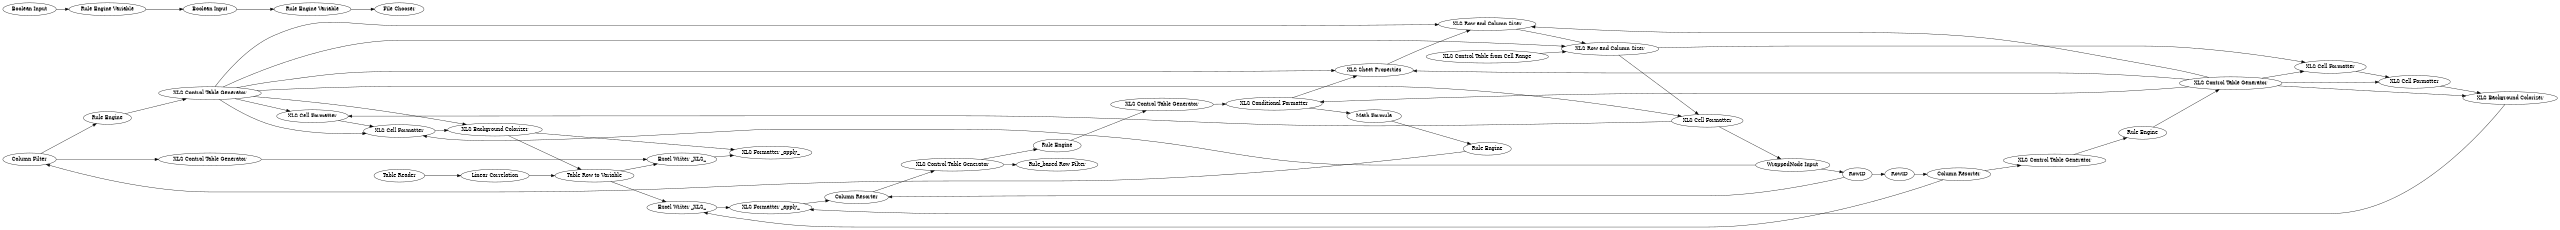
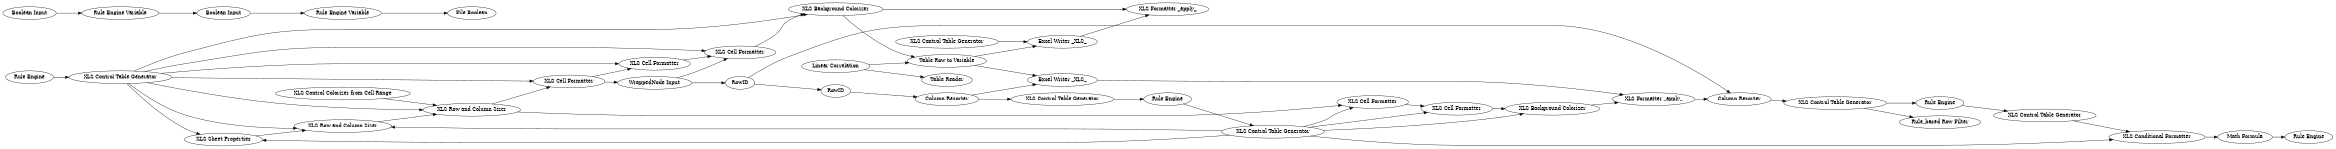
(399, 9) -> (472, 13)
(1487, 57) -> (343, 94)
(1318, 89) -> none
(30, 159) -> none
(441, 176) -> (892, 73)
